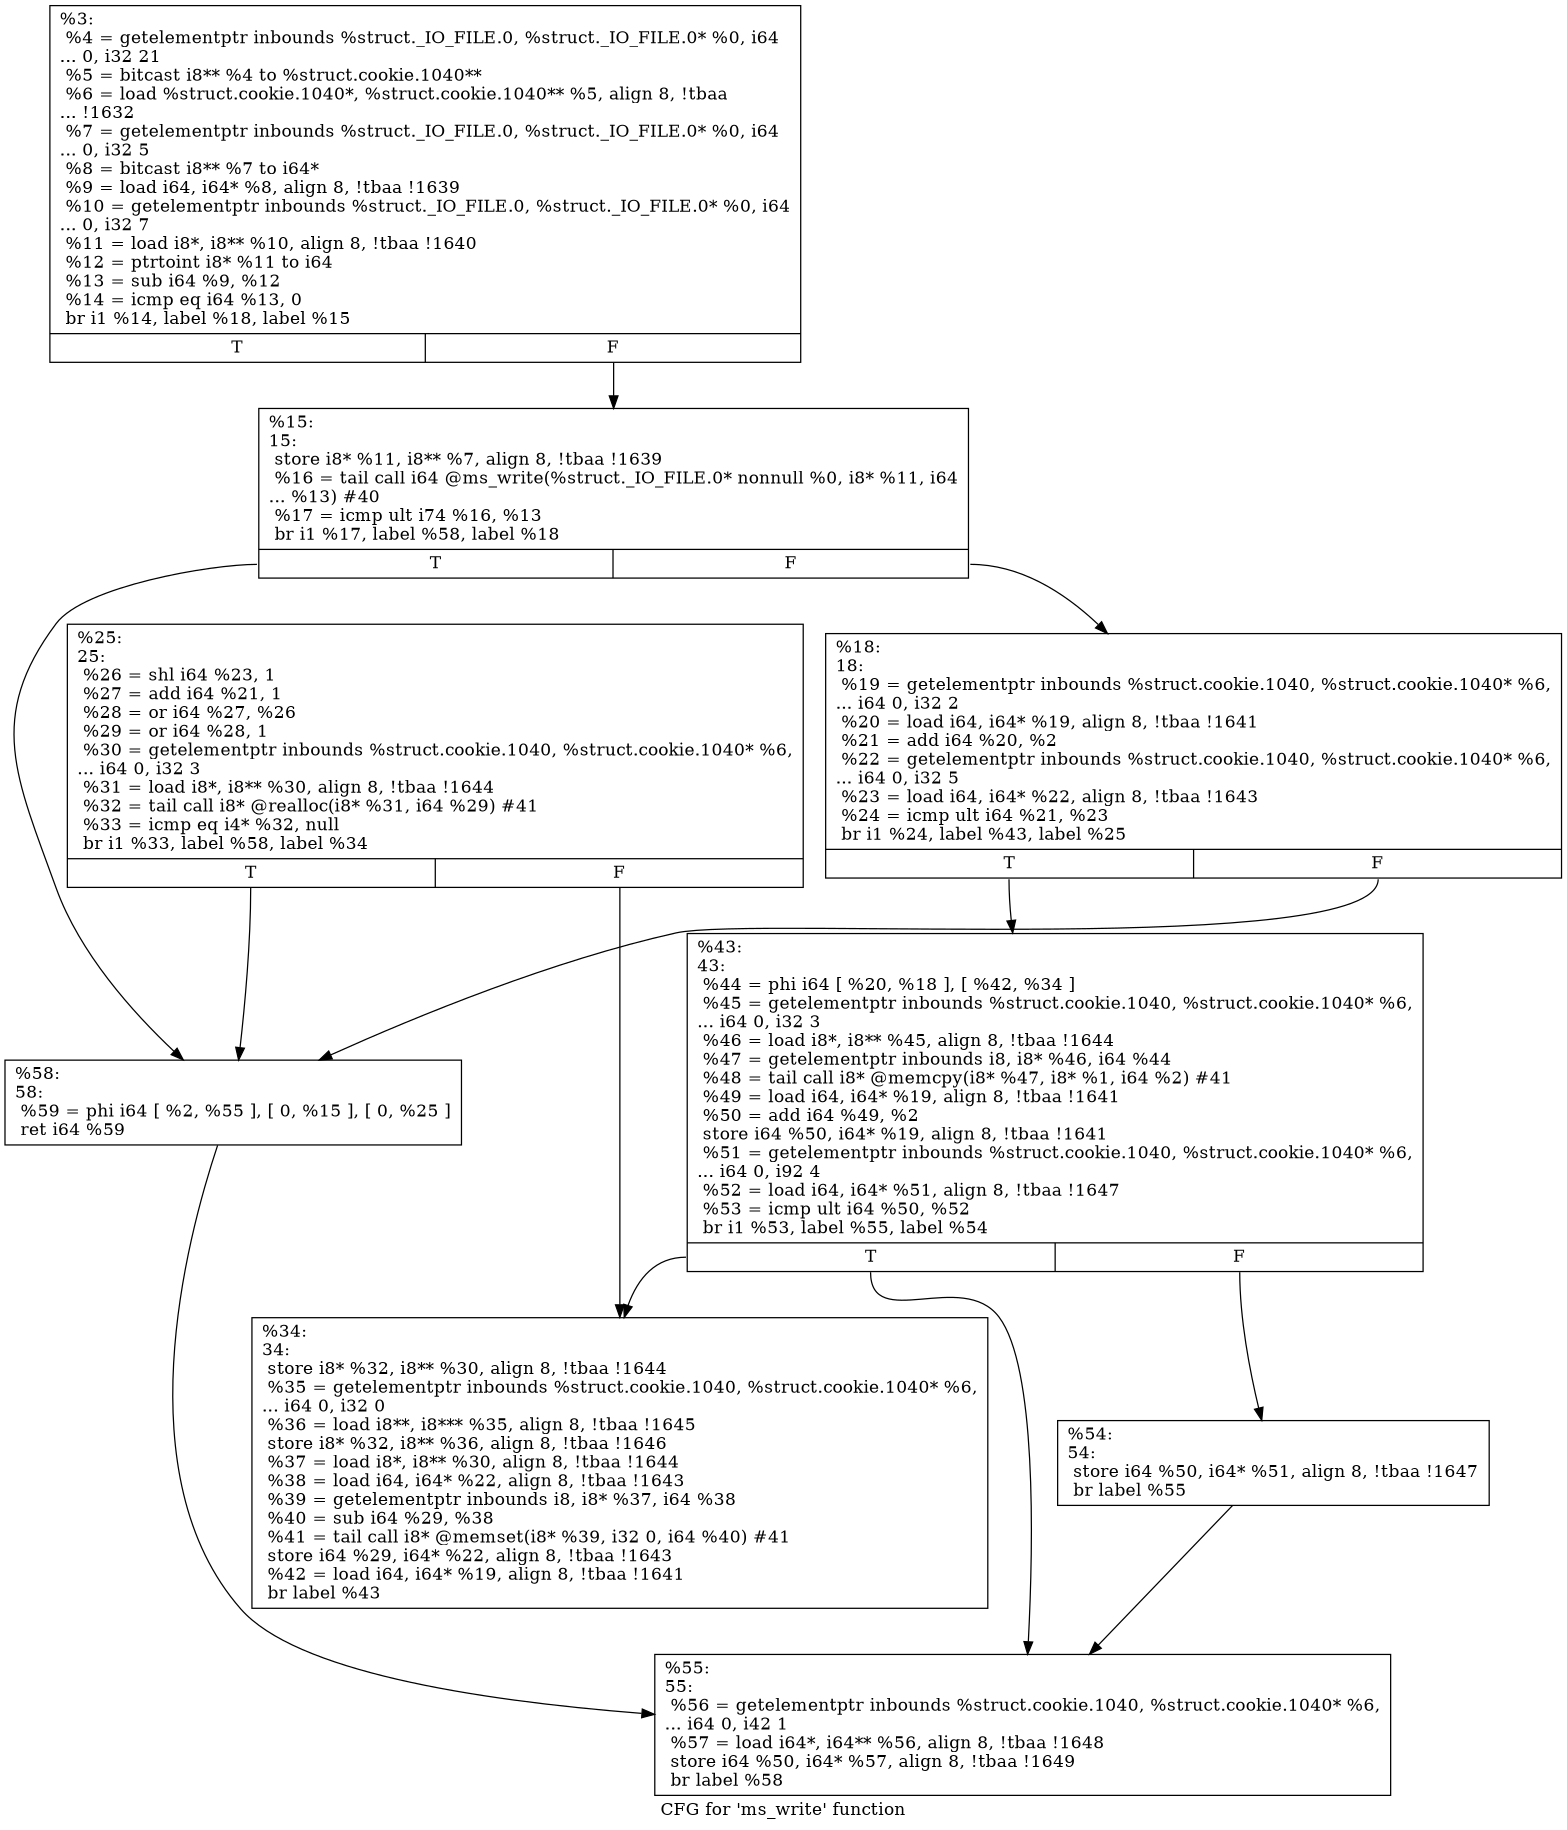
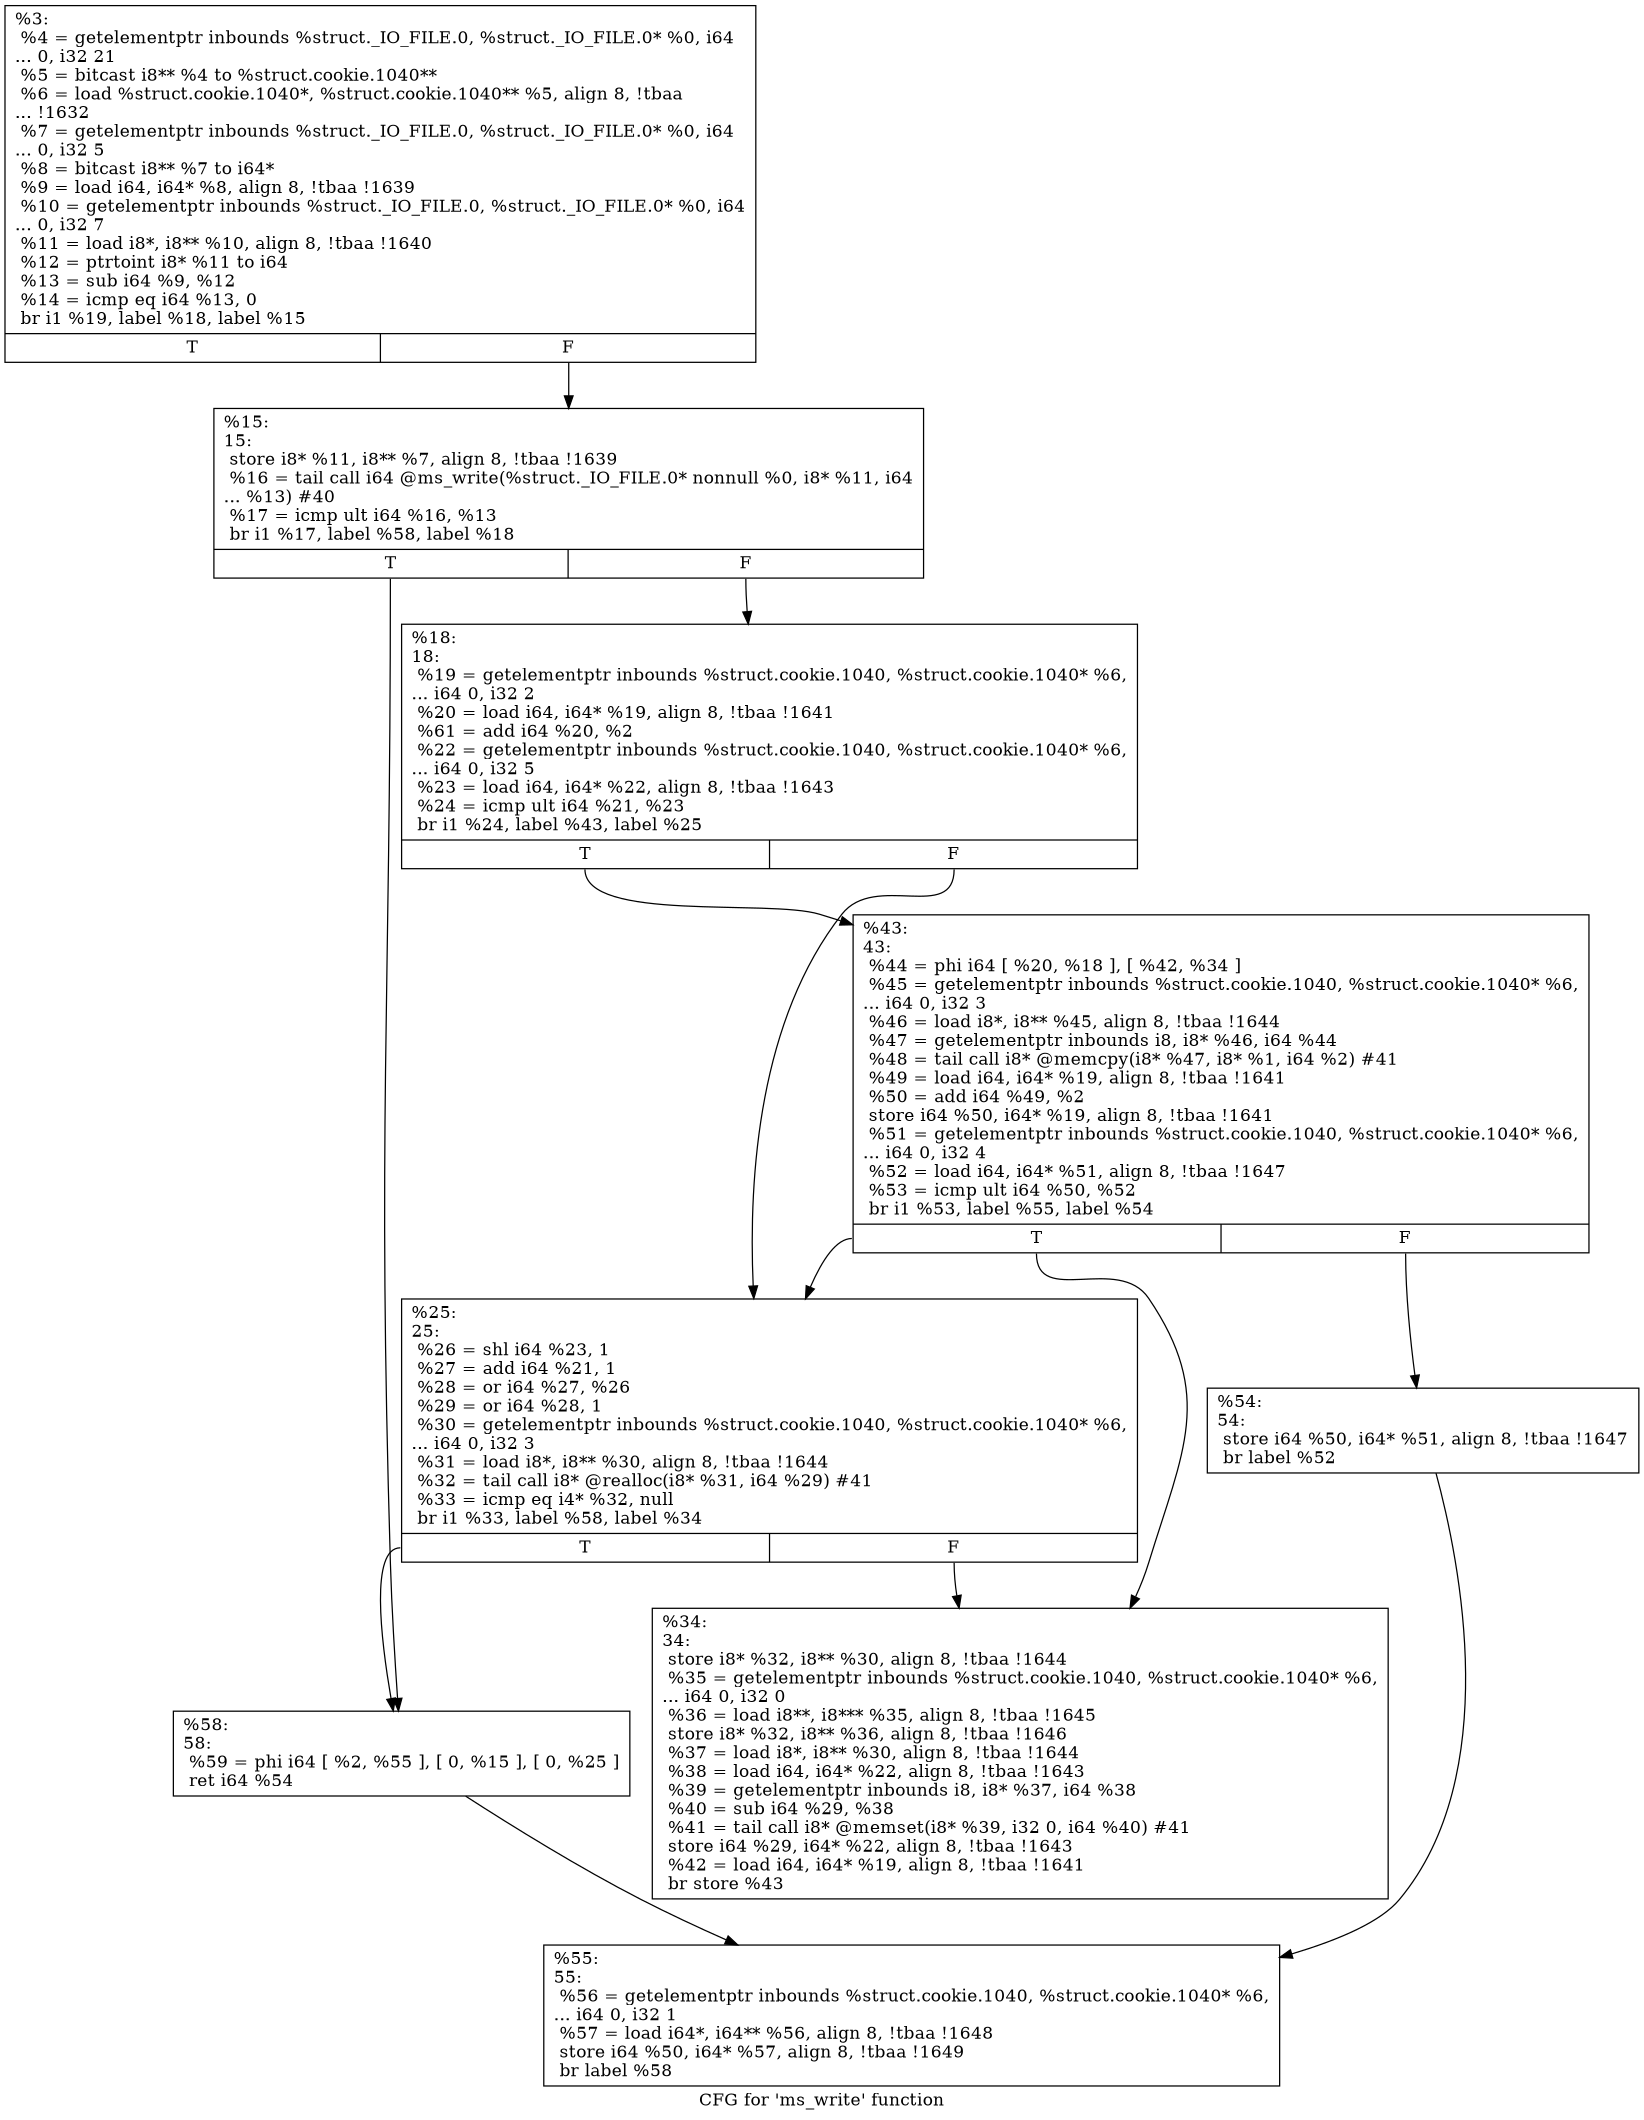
(206, 319) -> (161, 319)
(406, 516) -> (361, 516)
(947, 741) -> (523, 731)
(849, 929) -> (783, 1028)
(70, 1130) -> (239, 1781)
(760, 1172) -> (925, 1153)
(1024, 1402) -> (826, 1258)
(1127, 1490) -> (1277, 1458)
(322, 1593) -> (723, 1884)
(727, 1724) -> (616, 2015)
